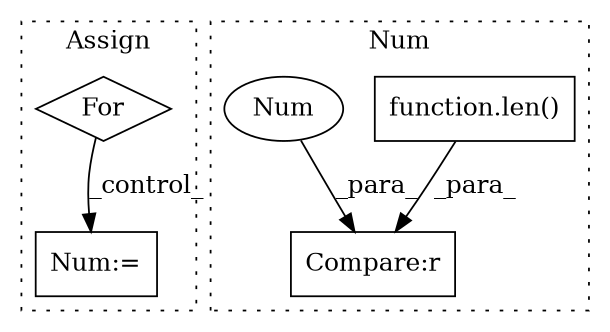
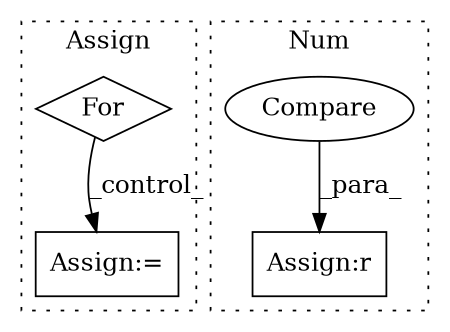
(284, 109) -> (319, 109)
(475, 109) -> none
(96, 264) -> (107, 264)
(373, 264) -> (319, 264)
